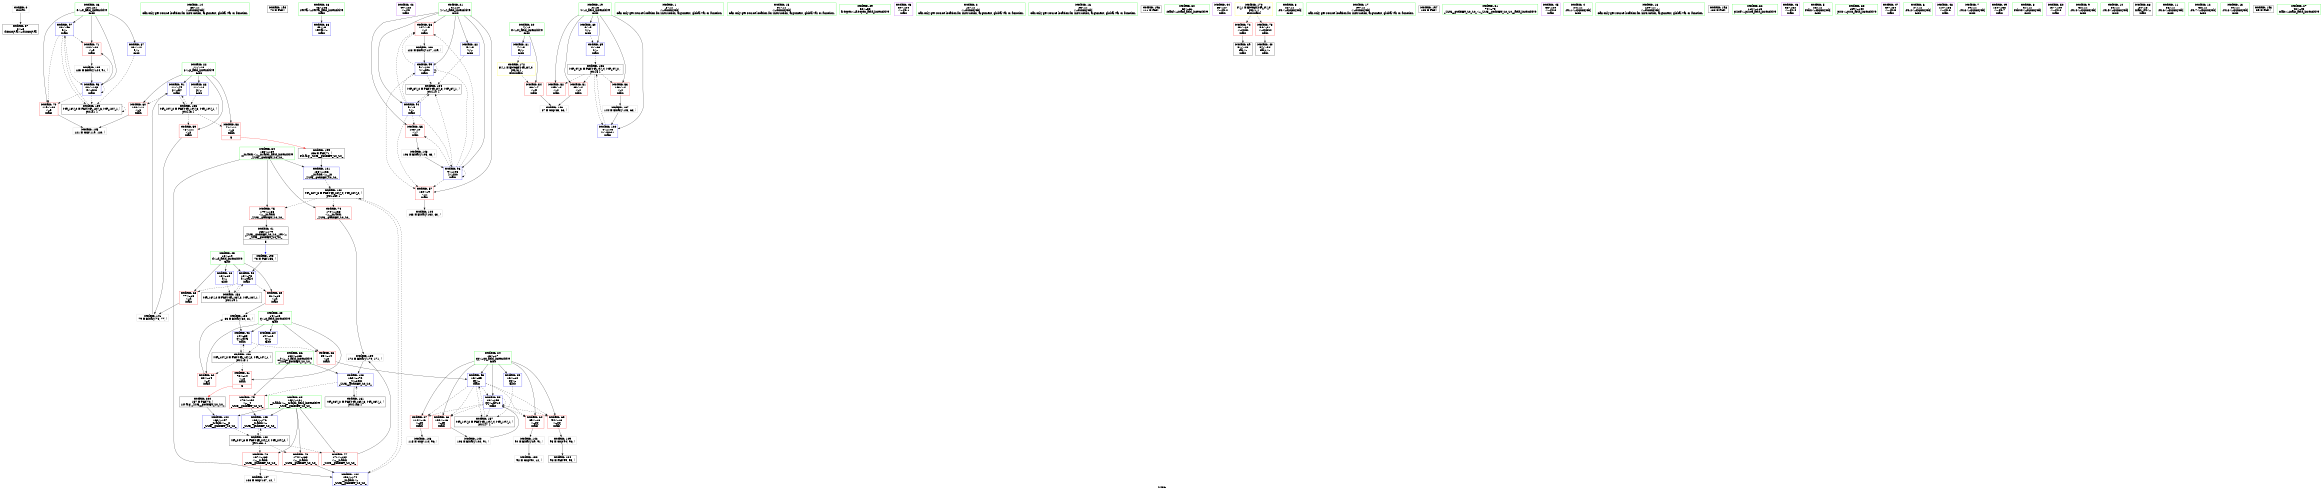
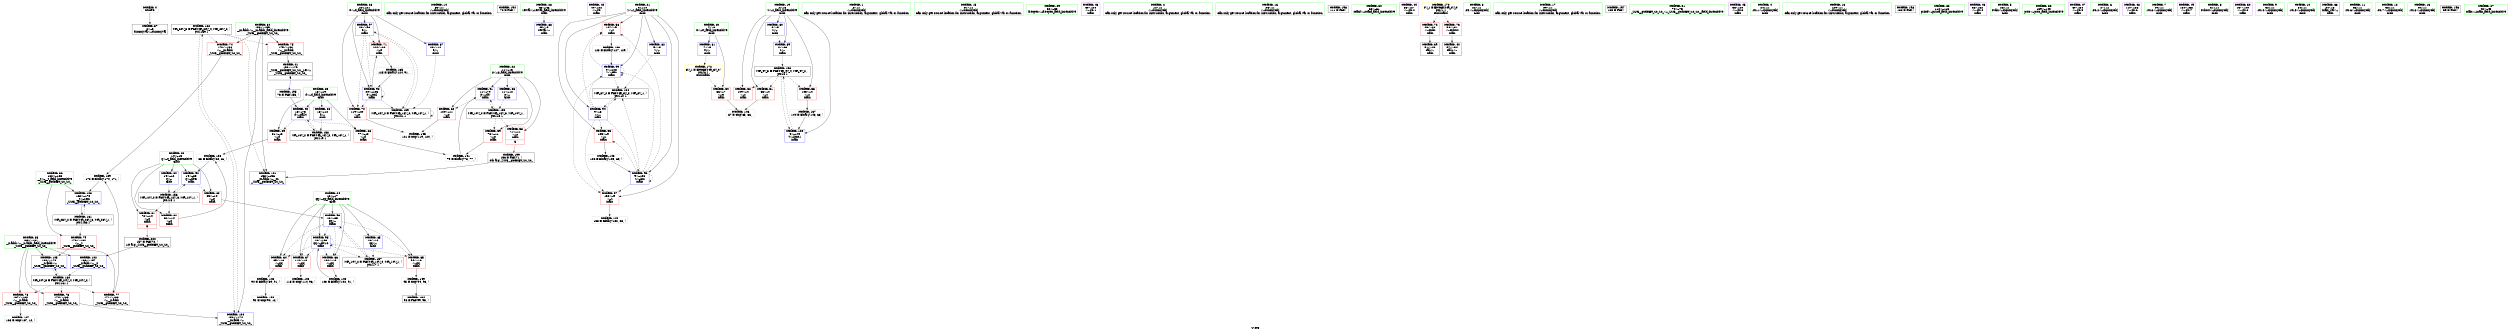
(327, 183) -> (248, 96)
(302, 388) -> (81, 229)
